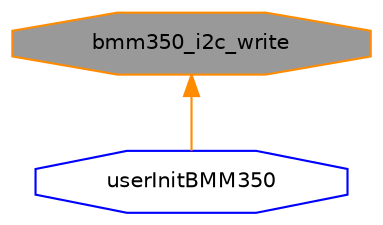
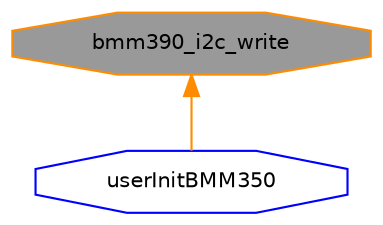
(192, 44) -> (192, 44)
